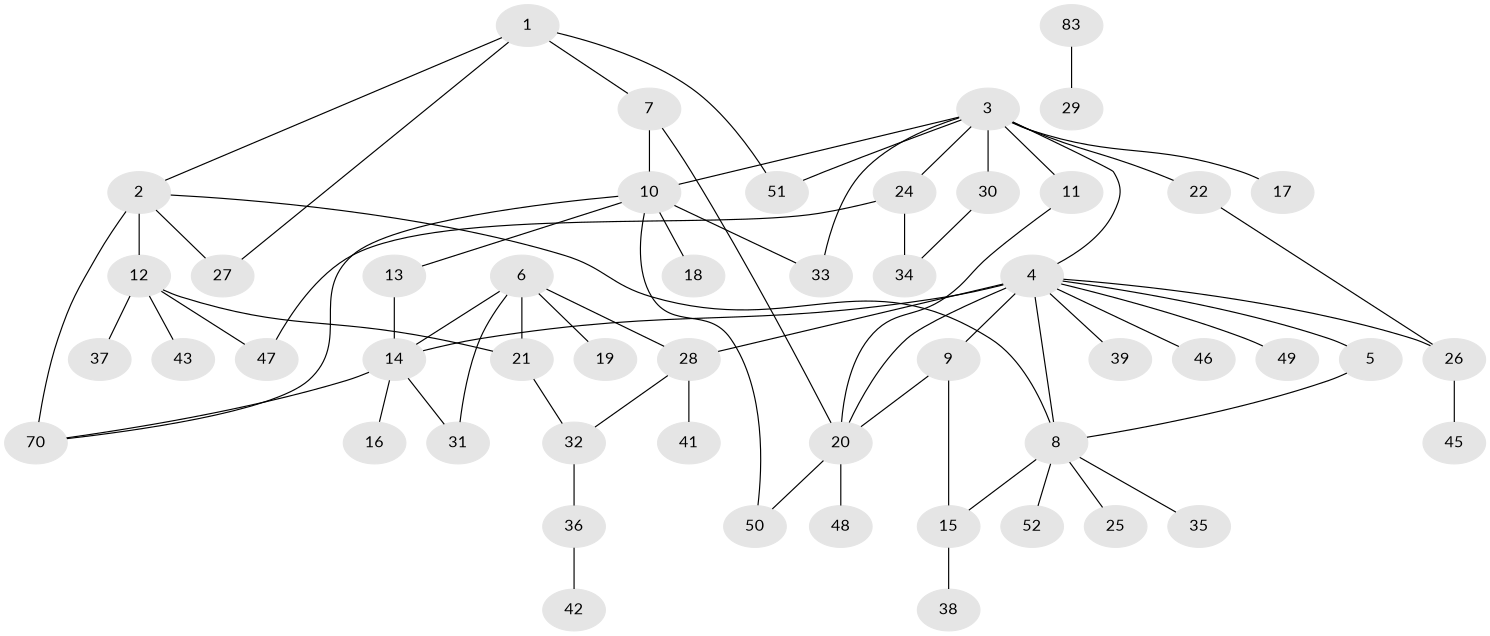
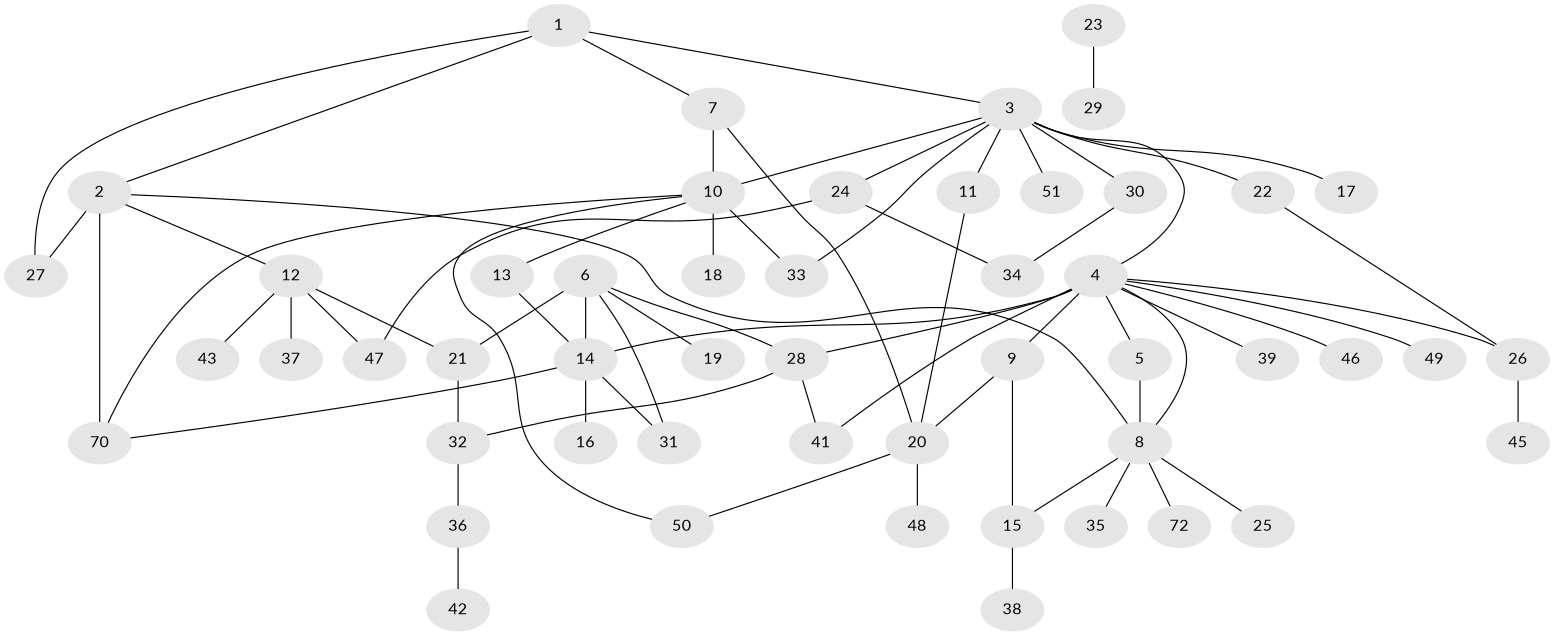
(1072, 26) -> (1094, 26)
(678, 79) -> (785, 67)
(911, 336) -> (952, 350)
(1032, 527) -> (1179, 527)
